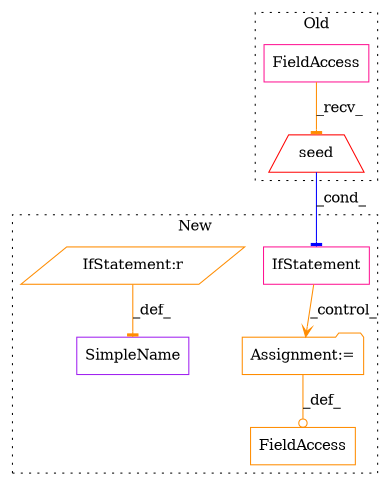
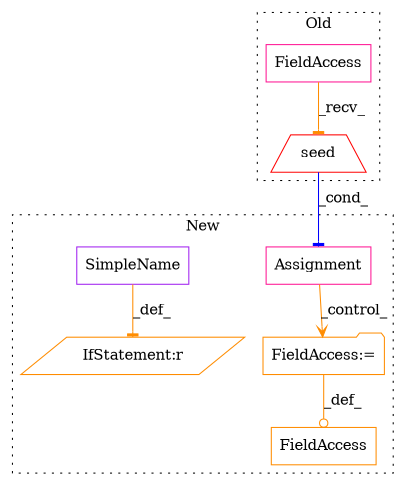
(316, 266) -> (319, 266)
(133, 308) -> (133, 308)
(303, 356) -> (324, 356)
